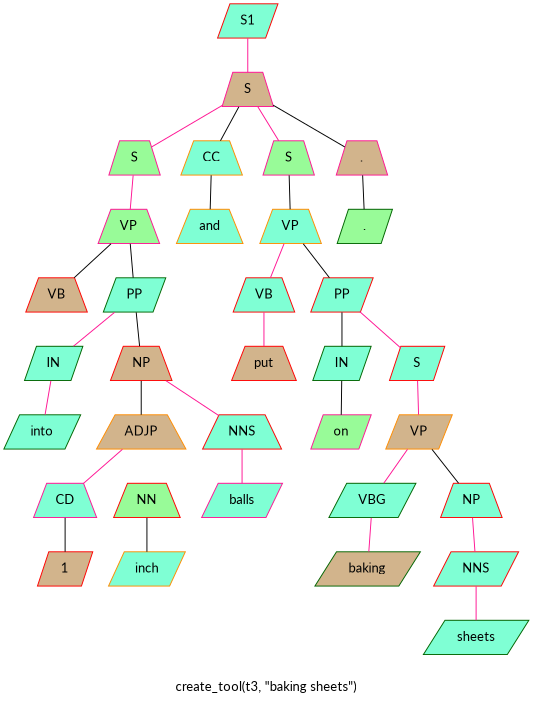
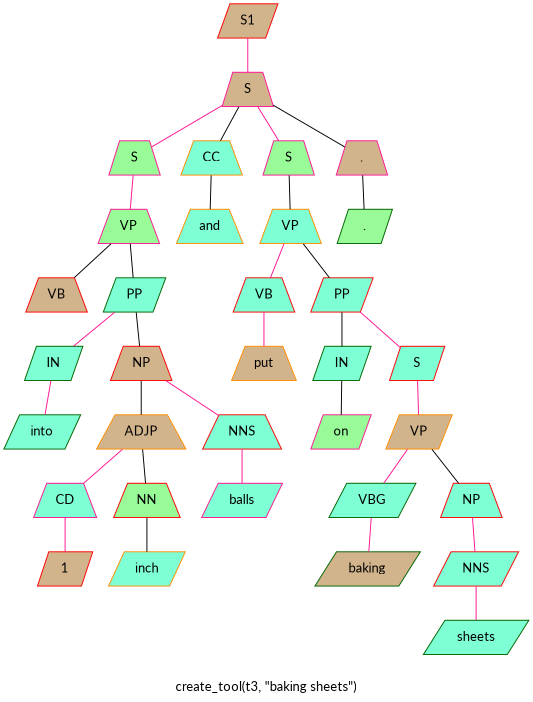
(248, 21) -> (248, 21)
(264, 363) -> (264, 363)
none -> (144, 466)
(65, 535) -> (65, 535)
